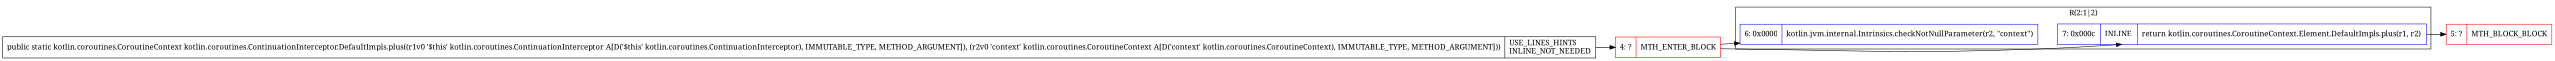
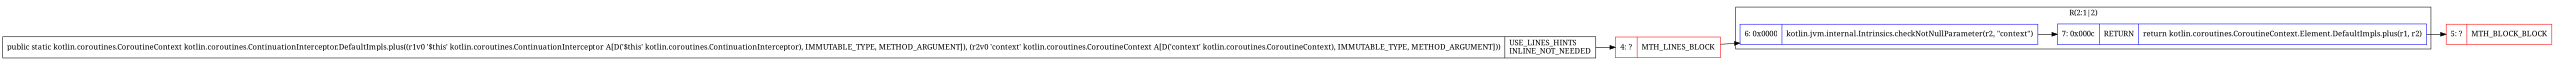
(2118, 34) -> (2119, 34)
(1678, 47) -> (1678, 47)
(1918, 52) -> (2045, 34)
